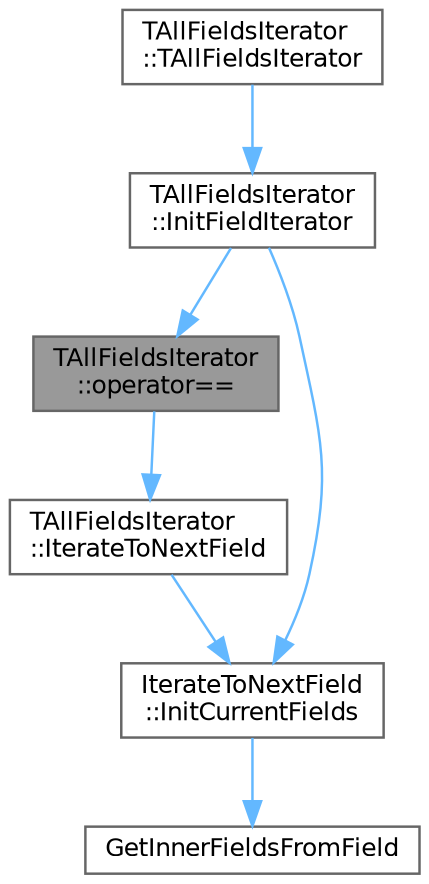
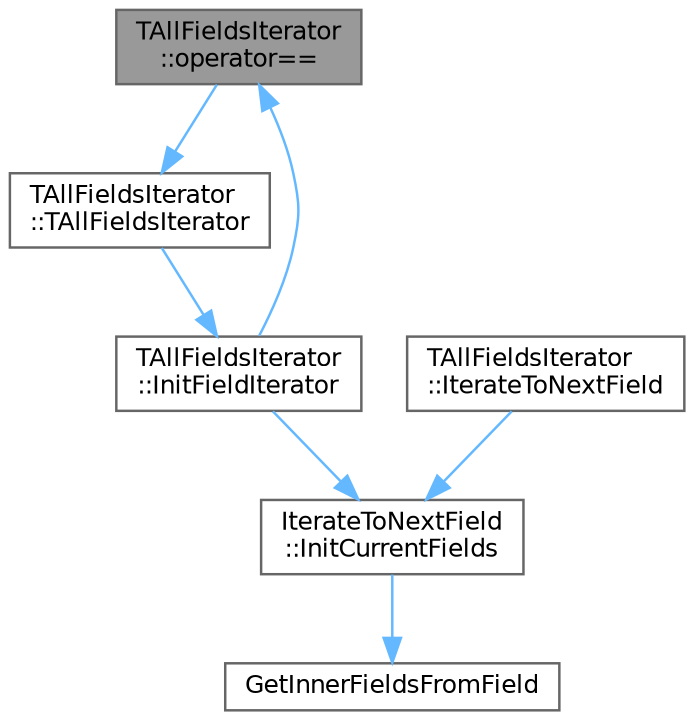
(153, 443) -> (196, 118)
